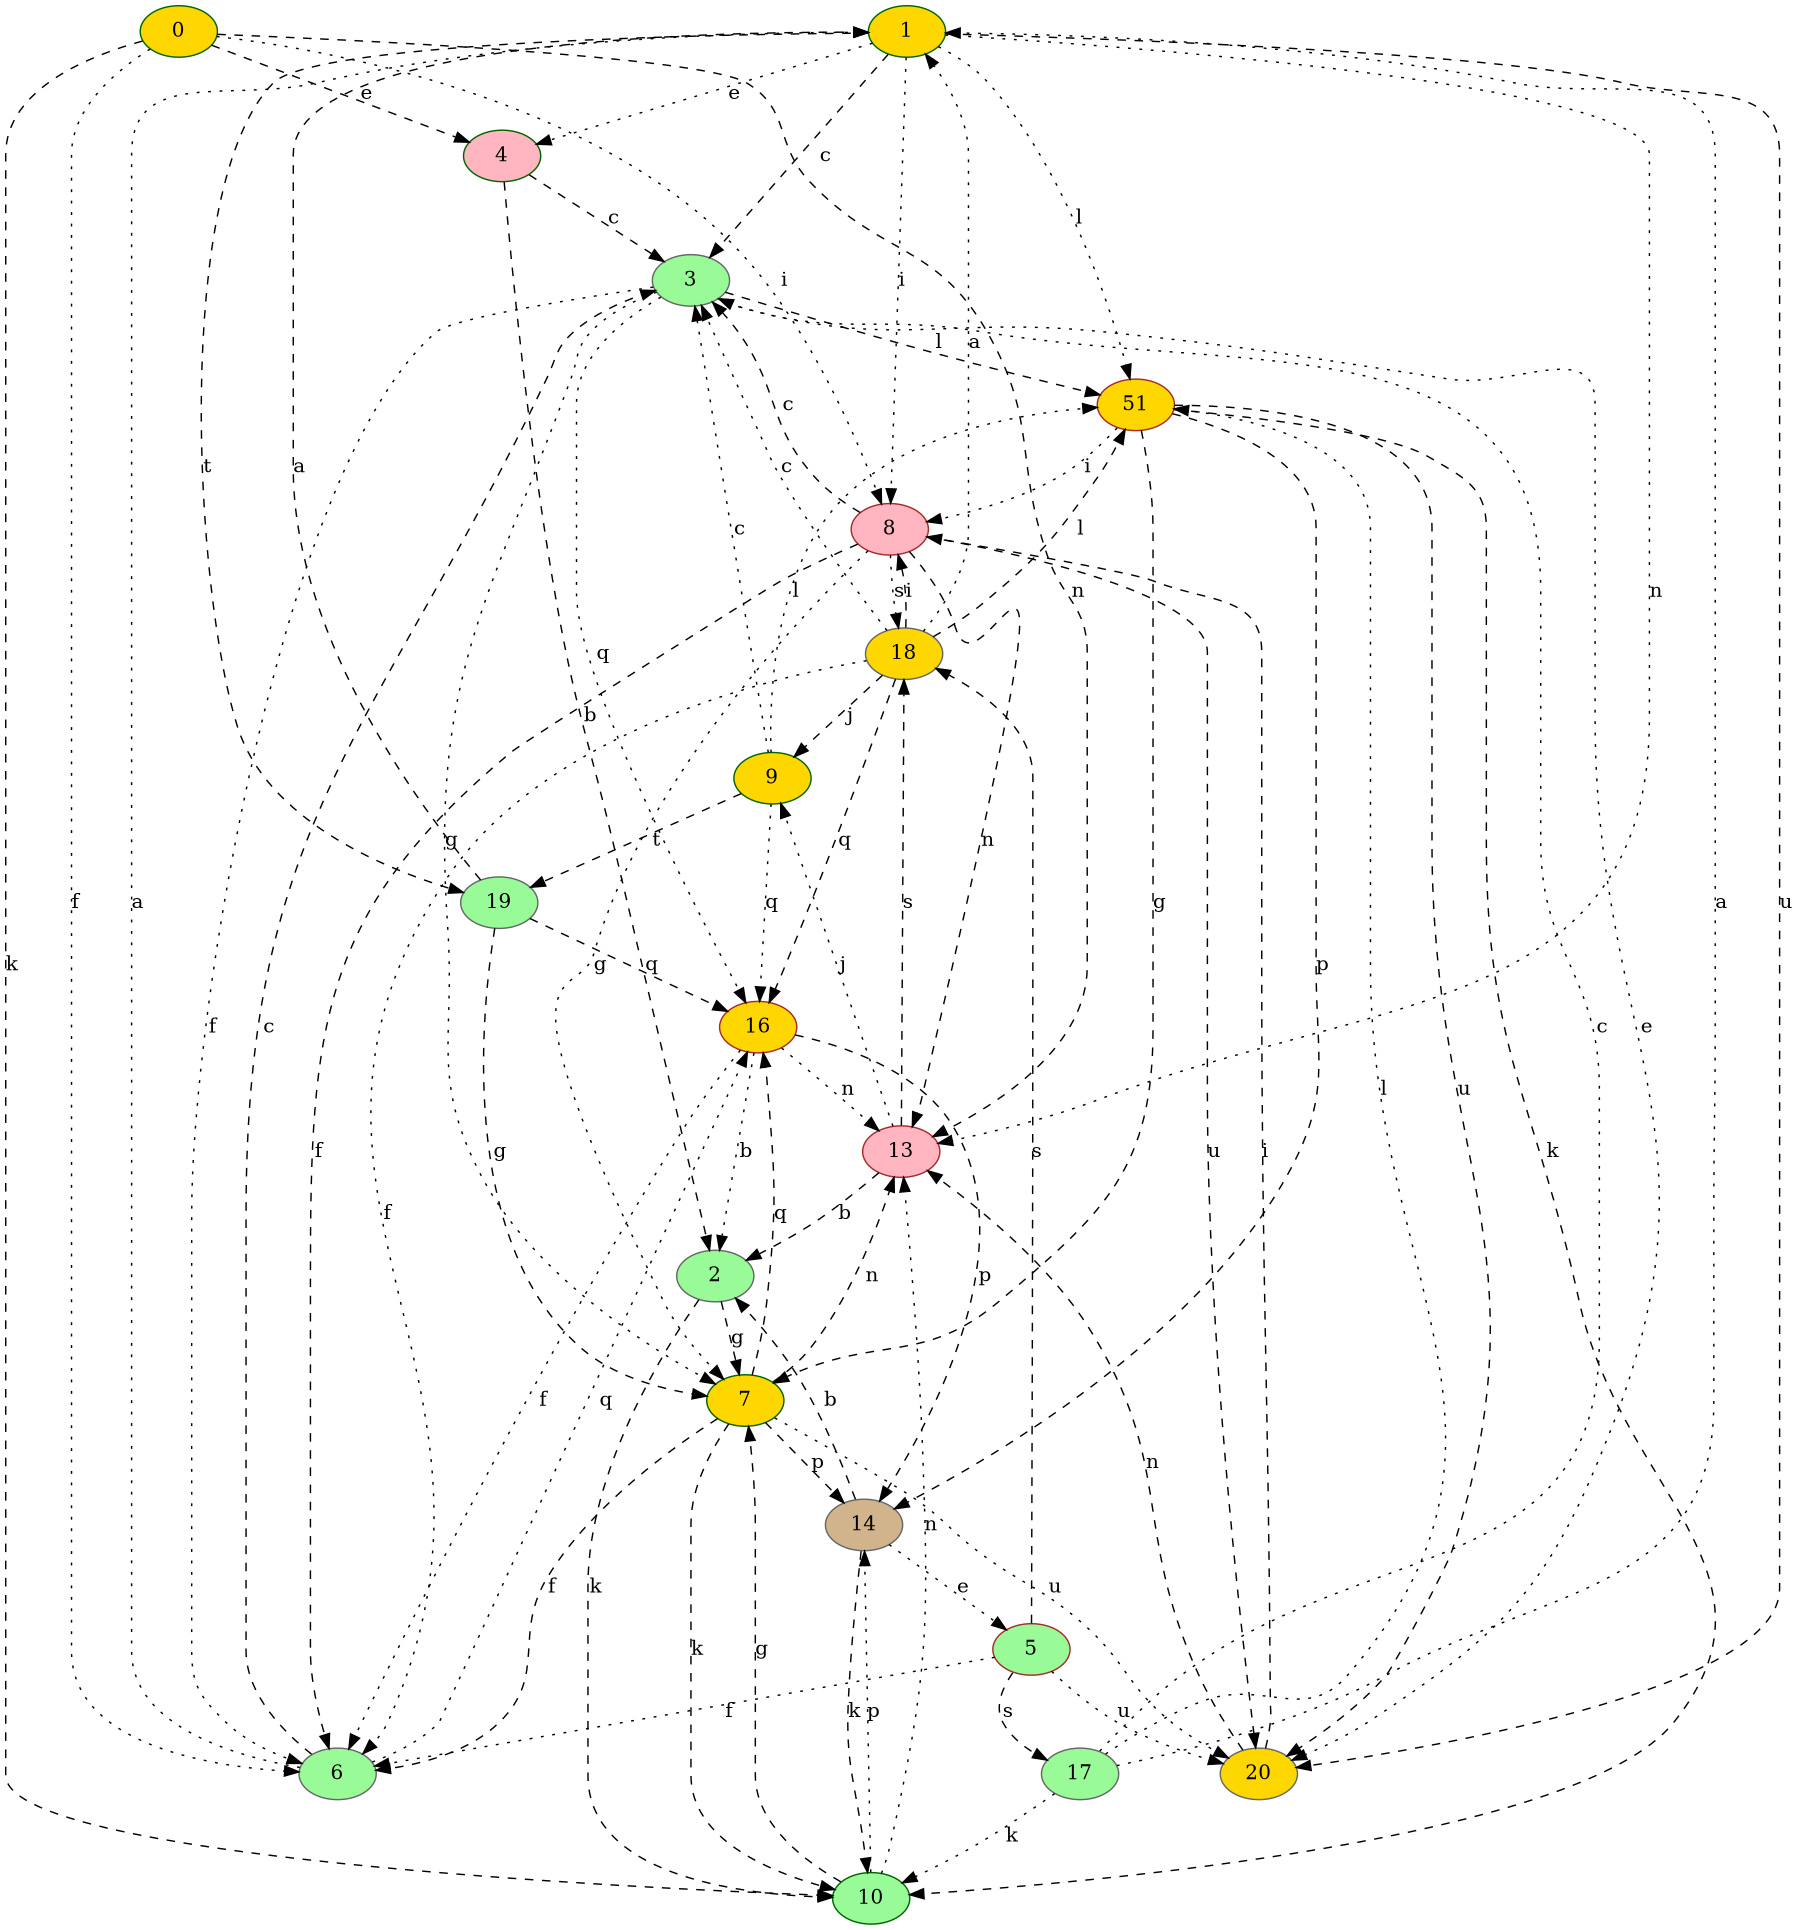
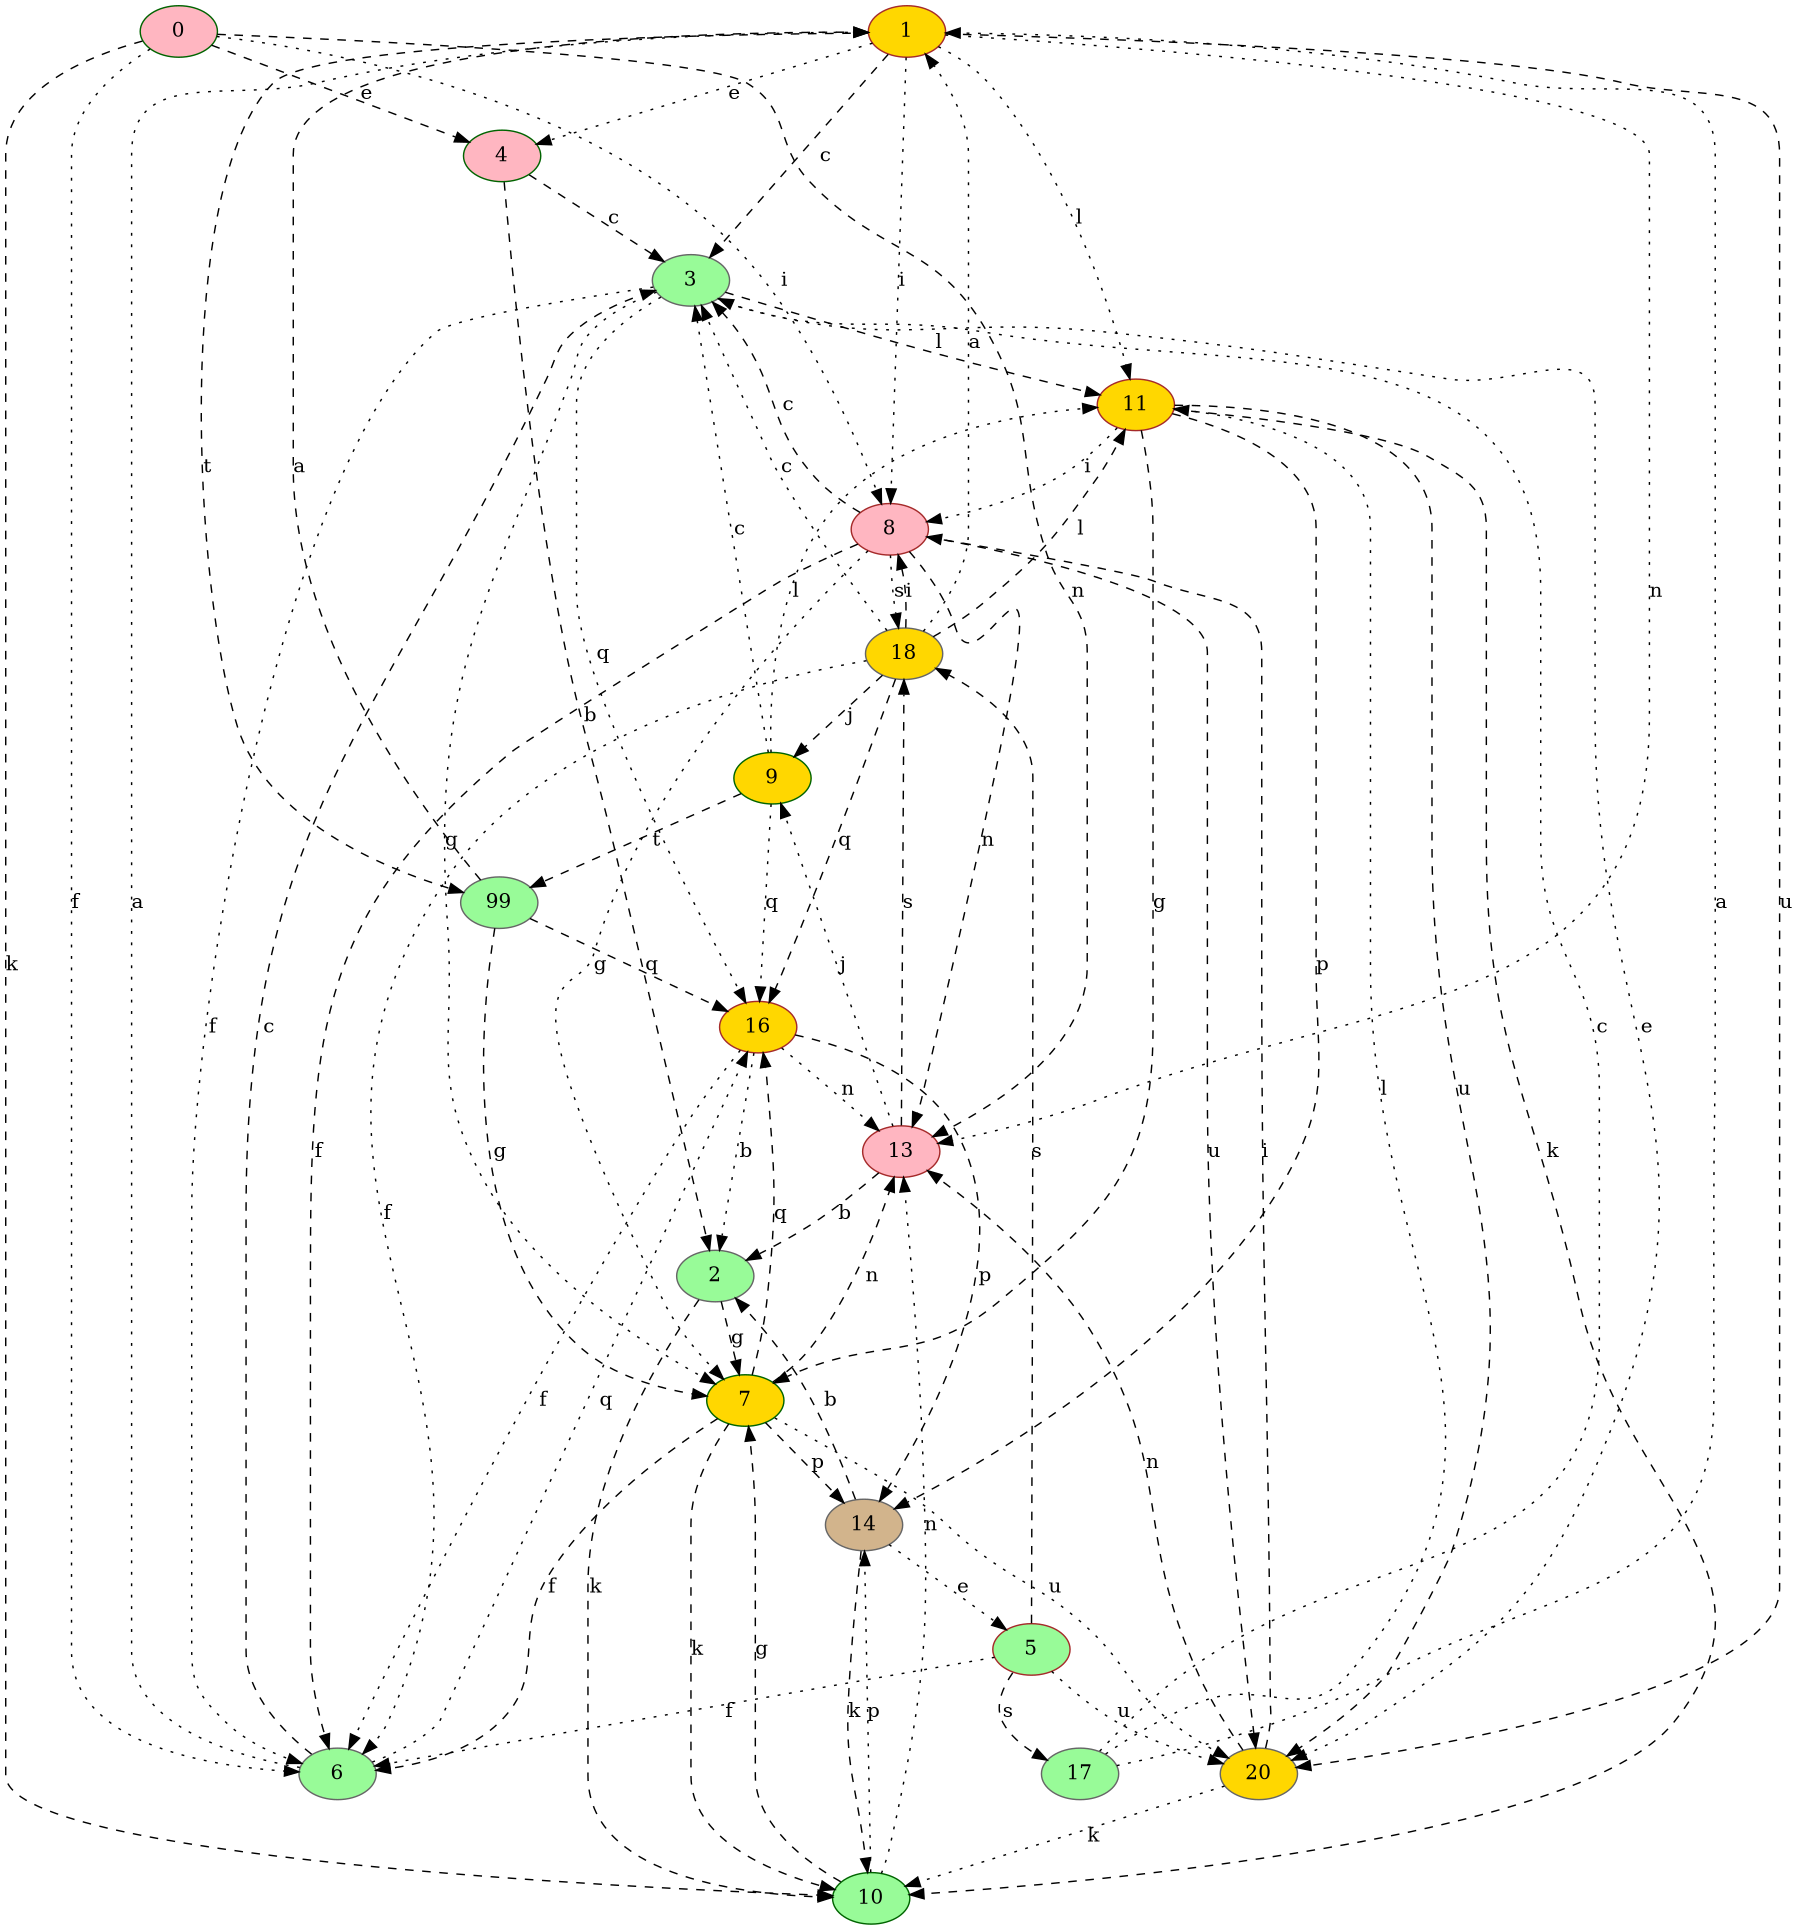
(179, 31) -> (179, 31)
(907, 31) -> (907, 31)
(1136, 405) -> (1136, 405)
(499, 903) -> (499, 903)
(987, 1838) -> (1072, 1834)
